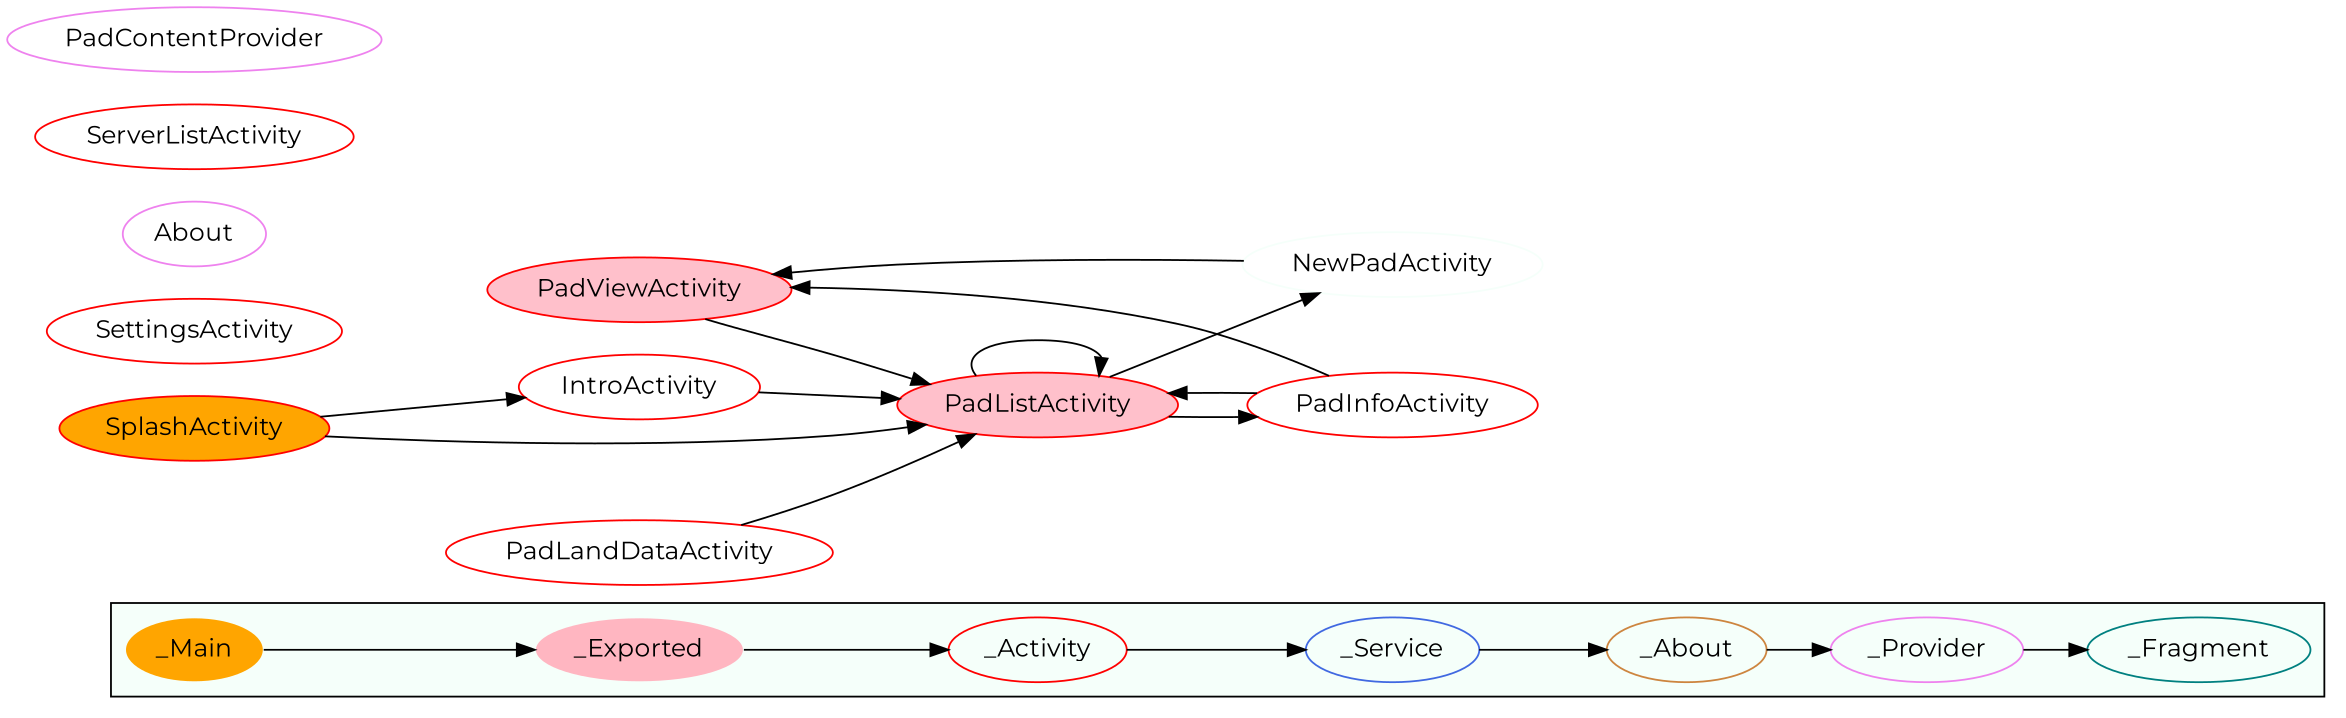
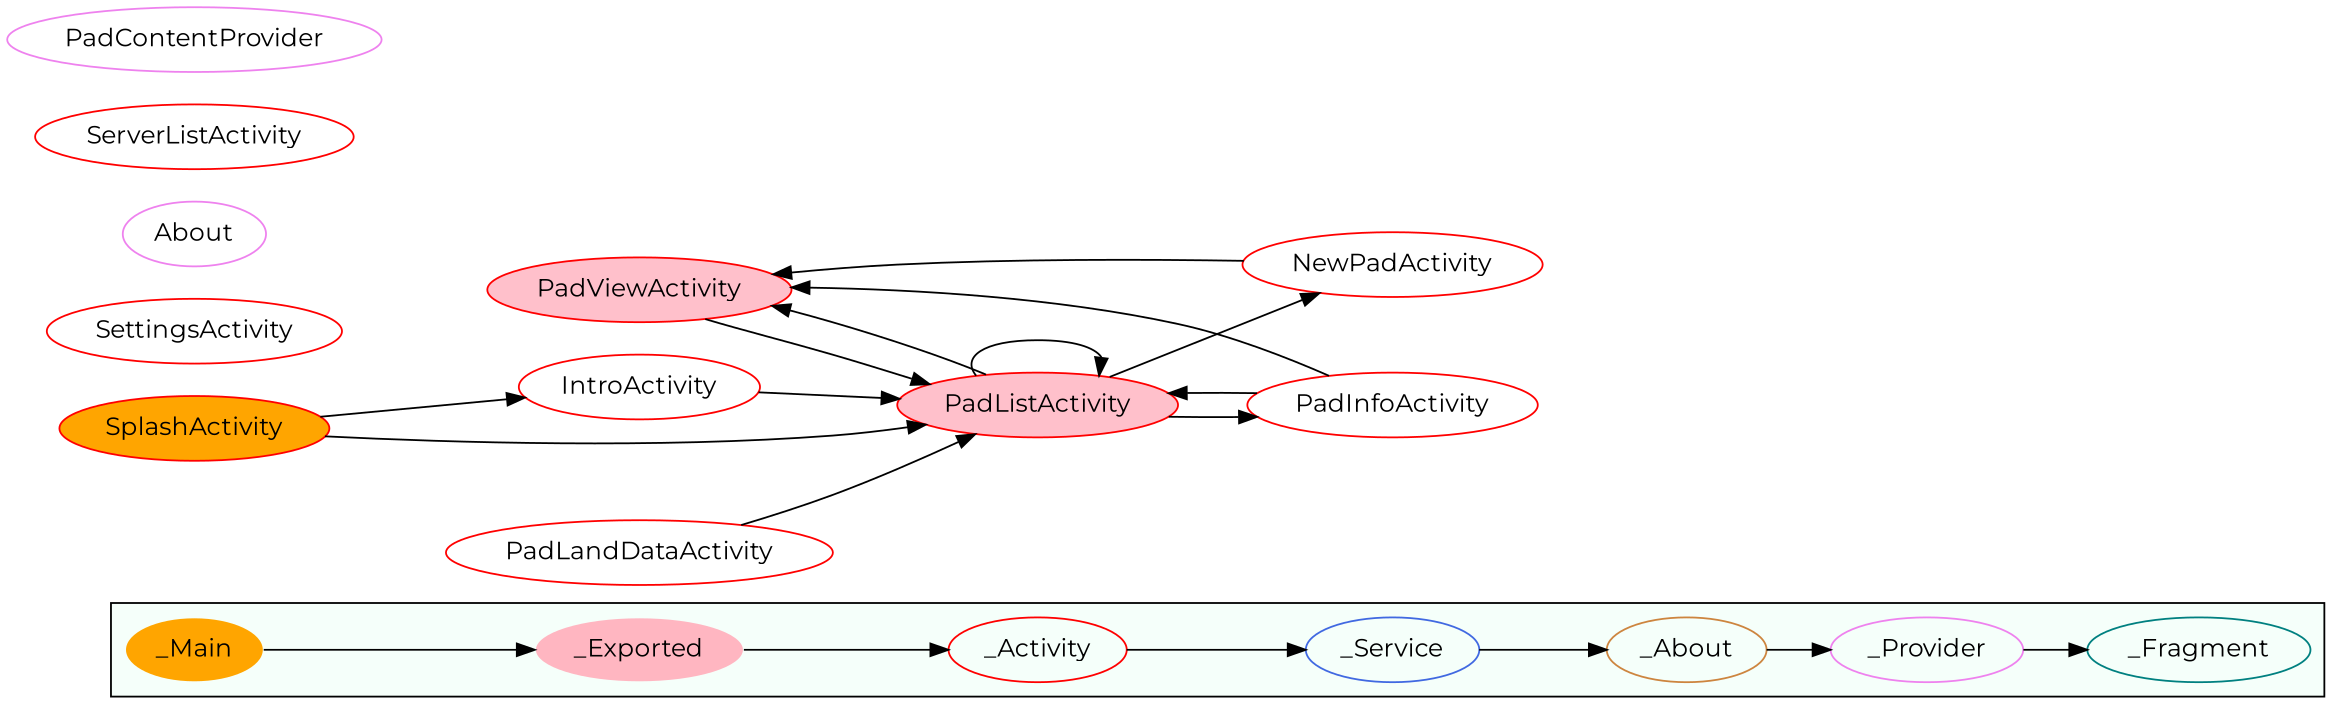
(1393, 265) -> (1393, 265)
none -> (889, 340)
